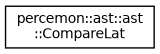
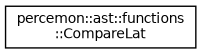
(80, 27) -> (101, 27)
